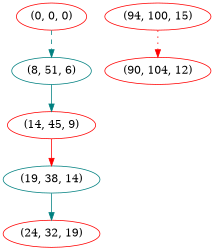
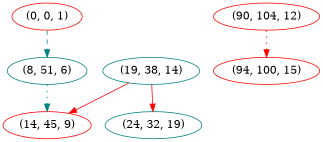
(52, 17) -> (47, 17)
(158, 40) -> (267, 40)
(52, 94) -> (47, 94)
(52, 149) -> (102, 96)
(52, 203) -> (152, 94)
(52, 234) -> (153, 125)
